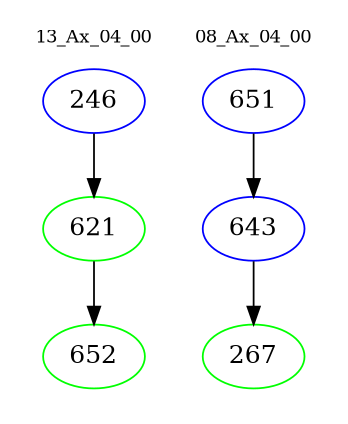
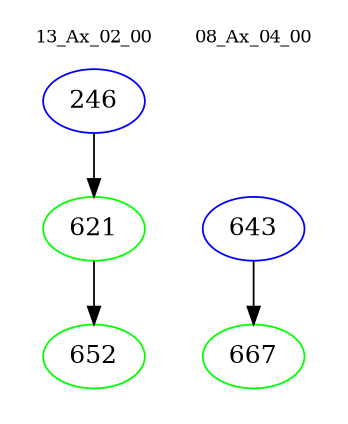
(94, 38) -> (94, 38)
(254, 101) -> none
(254, 356) -> (254, 356)
